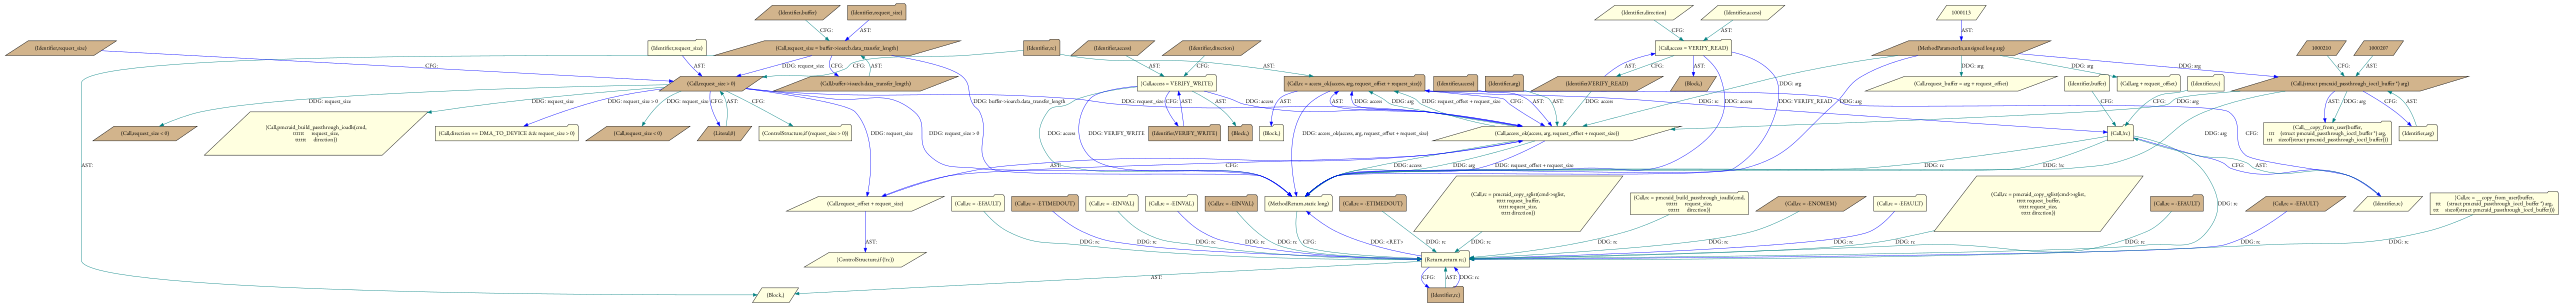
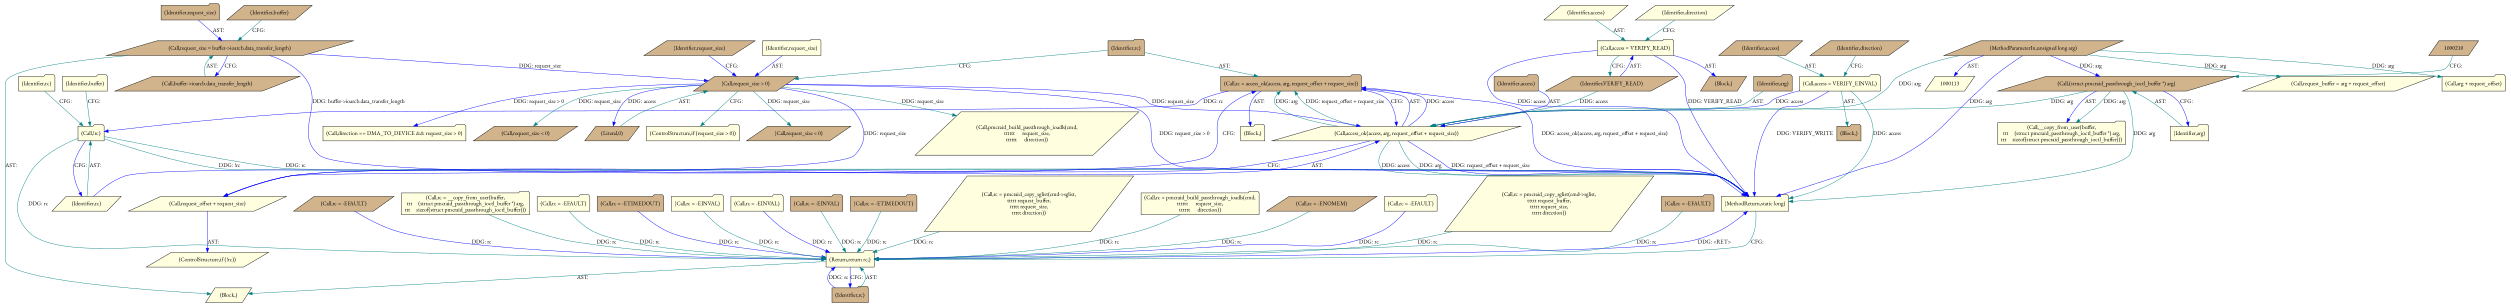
(1961, 28) -> (1969, 62)
(2379, 48) -> none
(1177, 84) -> (1840, 84)
(718, 101) -> (642, 101)
(1185, 134) -> none
